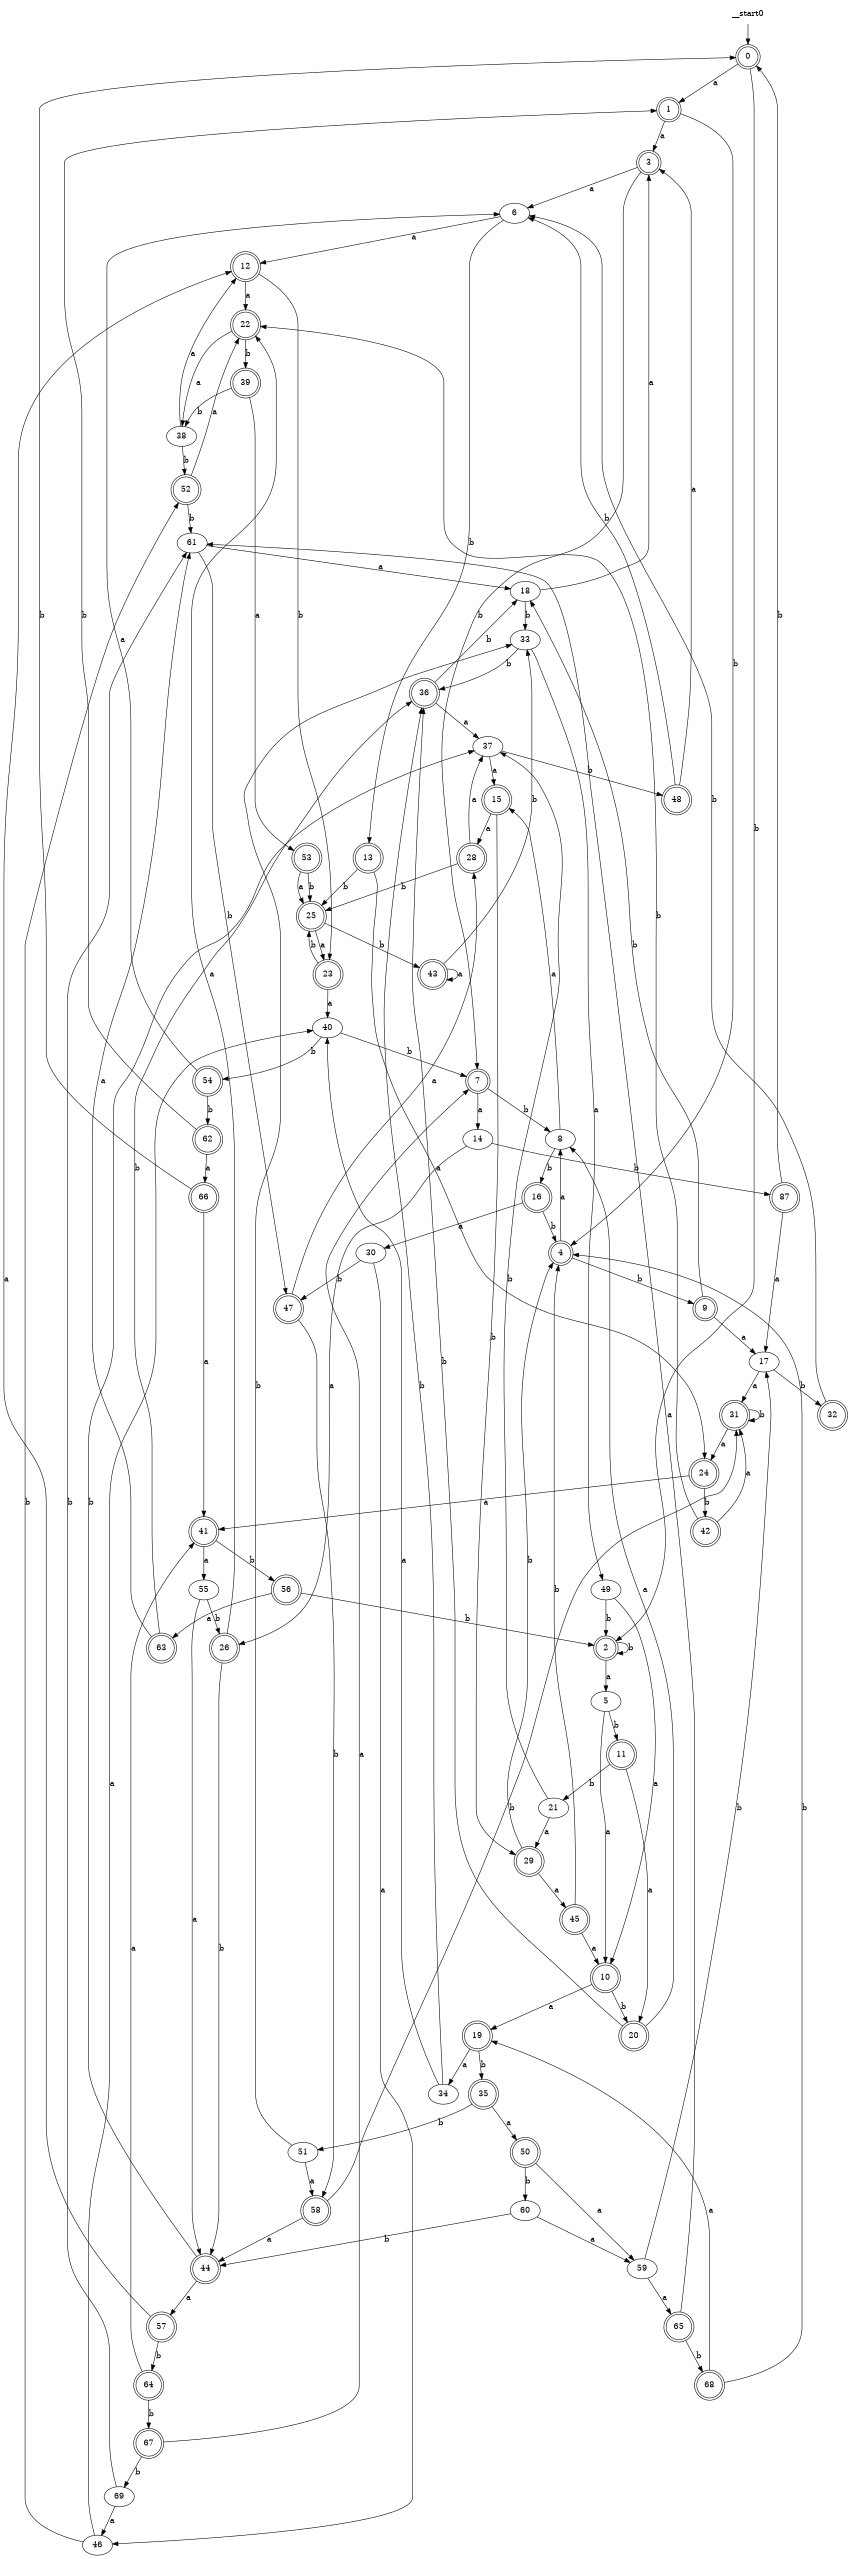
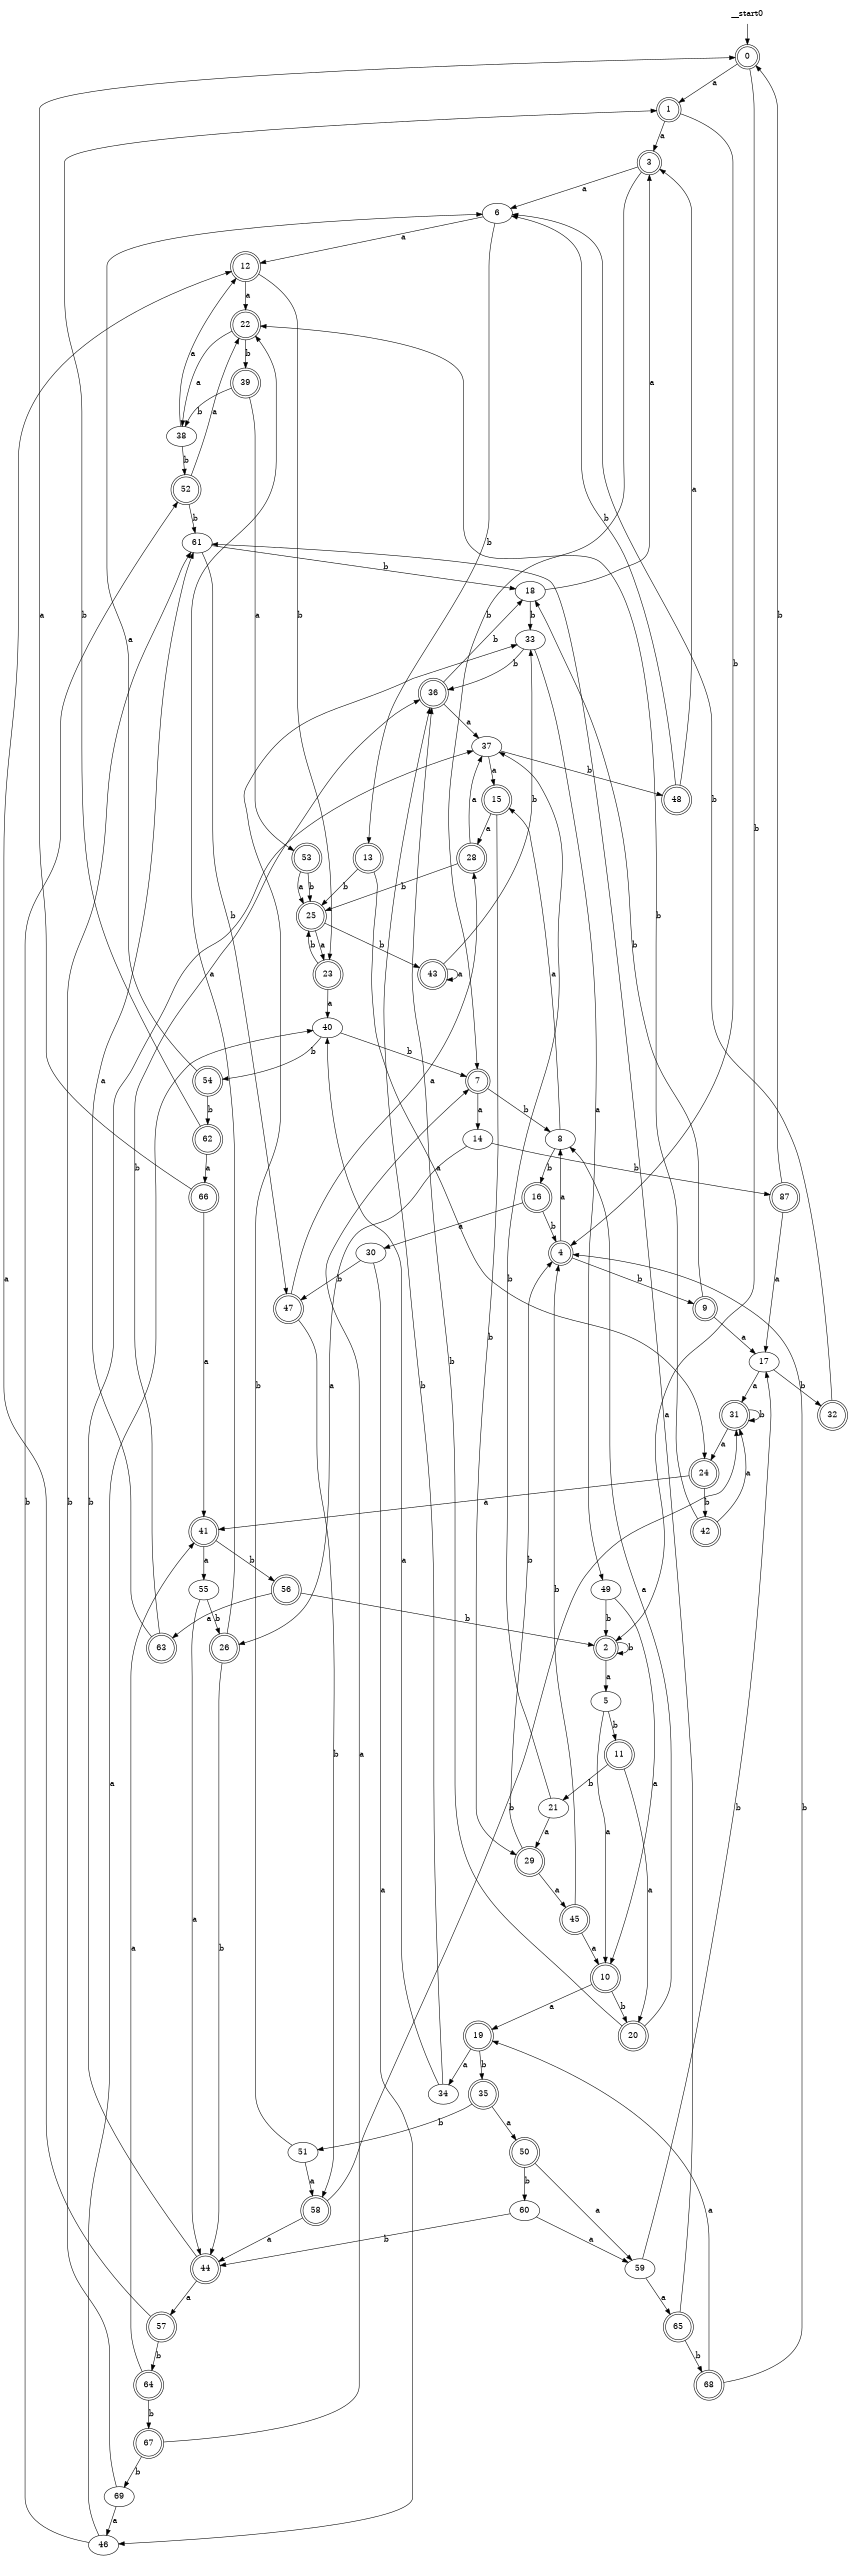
(381, 567) -> (386, 567)
(42, 616) -> (42, 616)
